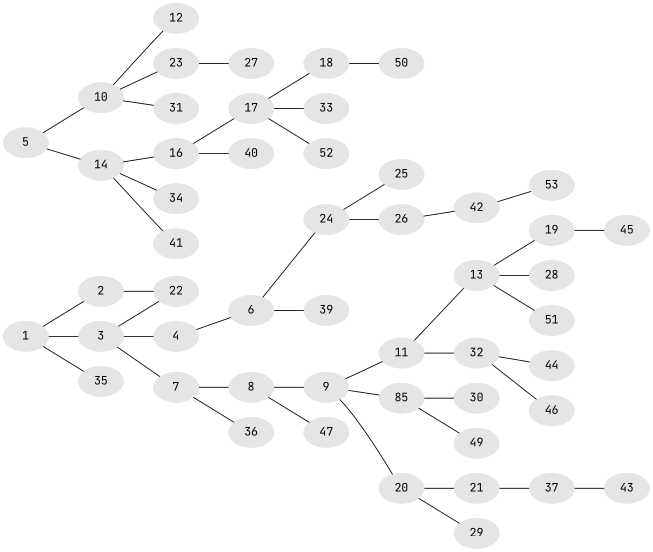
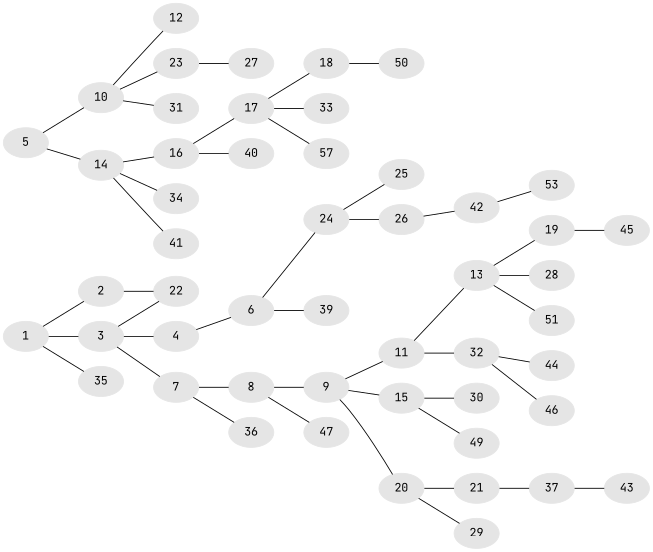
(326, 154) -> (326, 154)
(402, 398) -> (402, 398)
